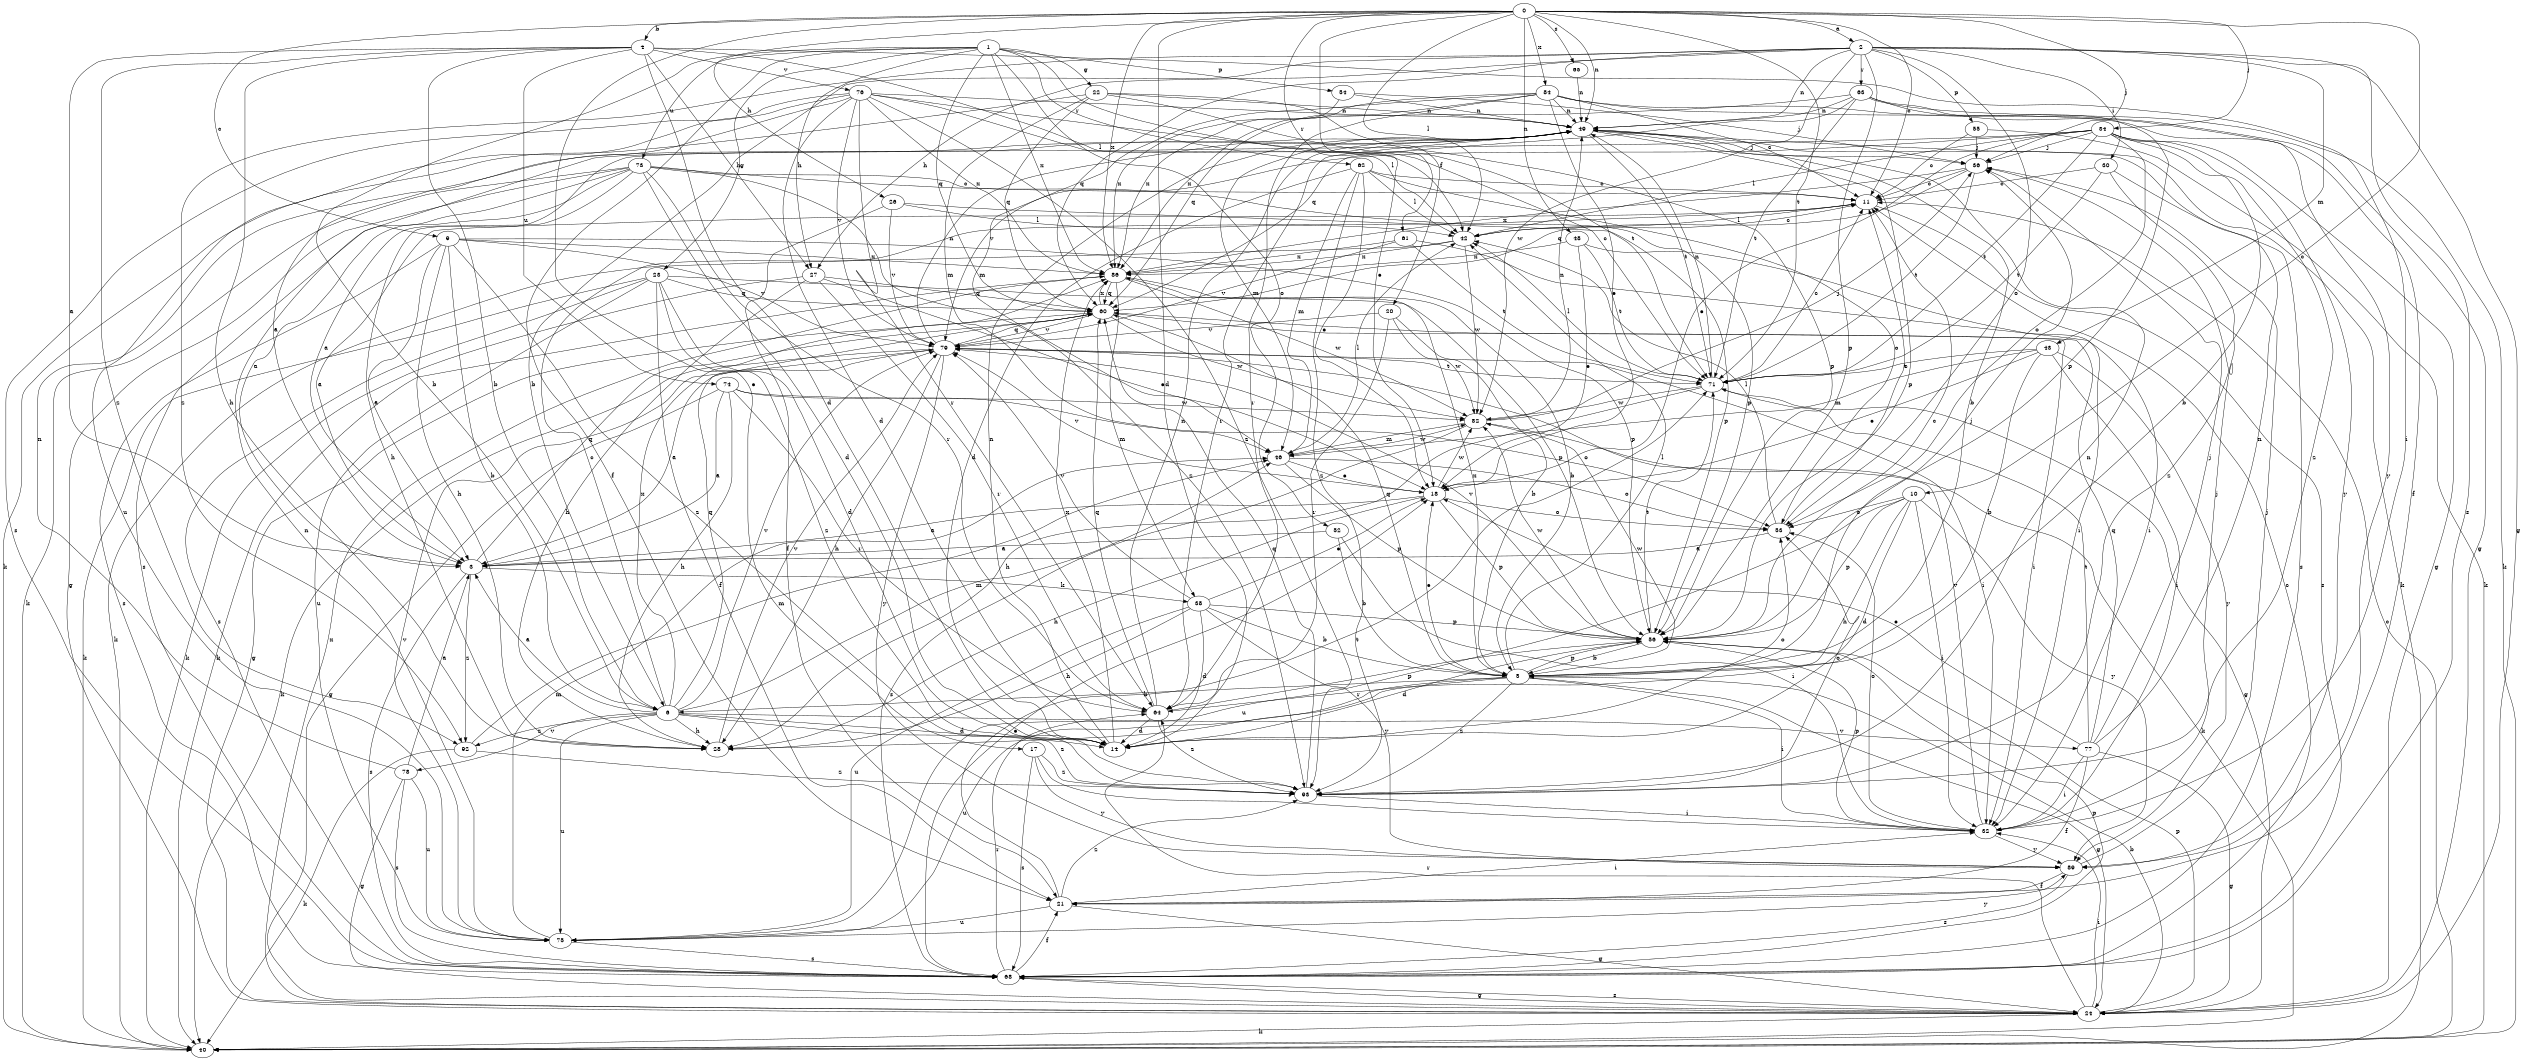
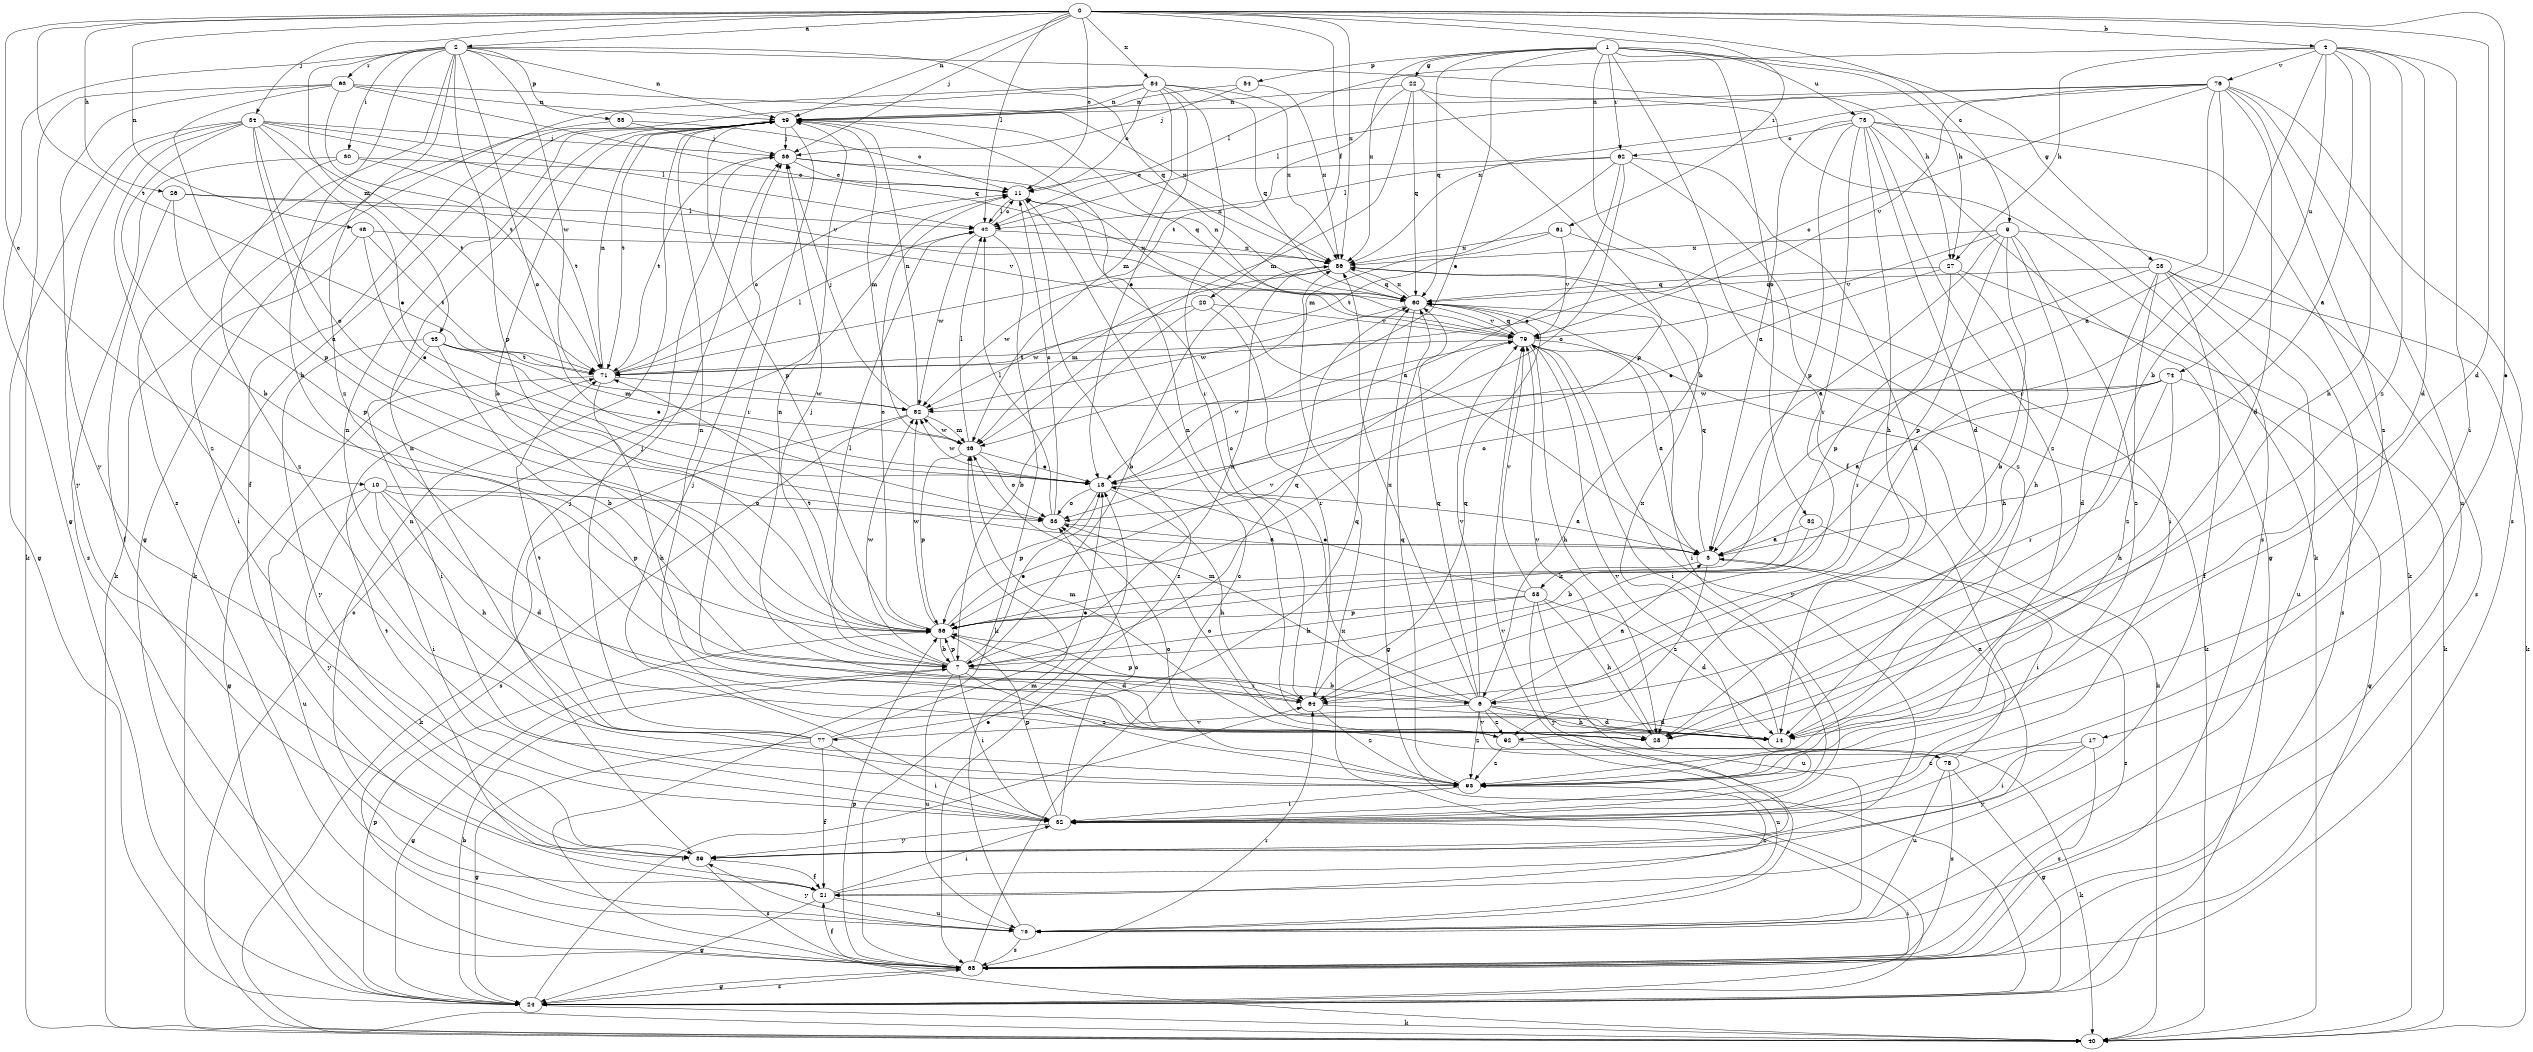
(1577, 70) -> none
(1250, 192) -> (1745, 144)
(1118, 437) -> (1135, 315)
(1518, 677) -> (958, 668)
